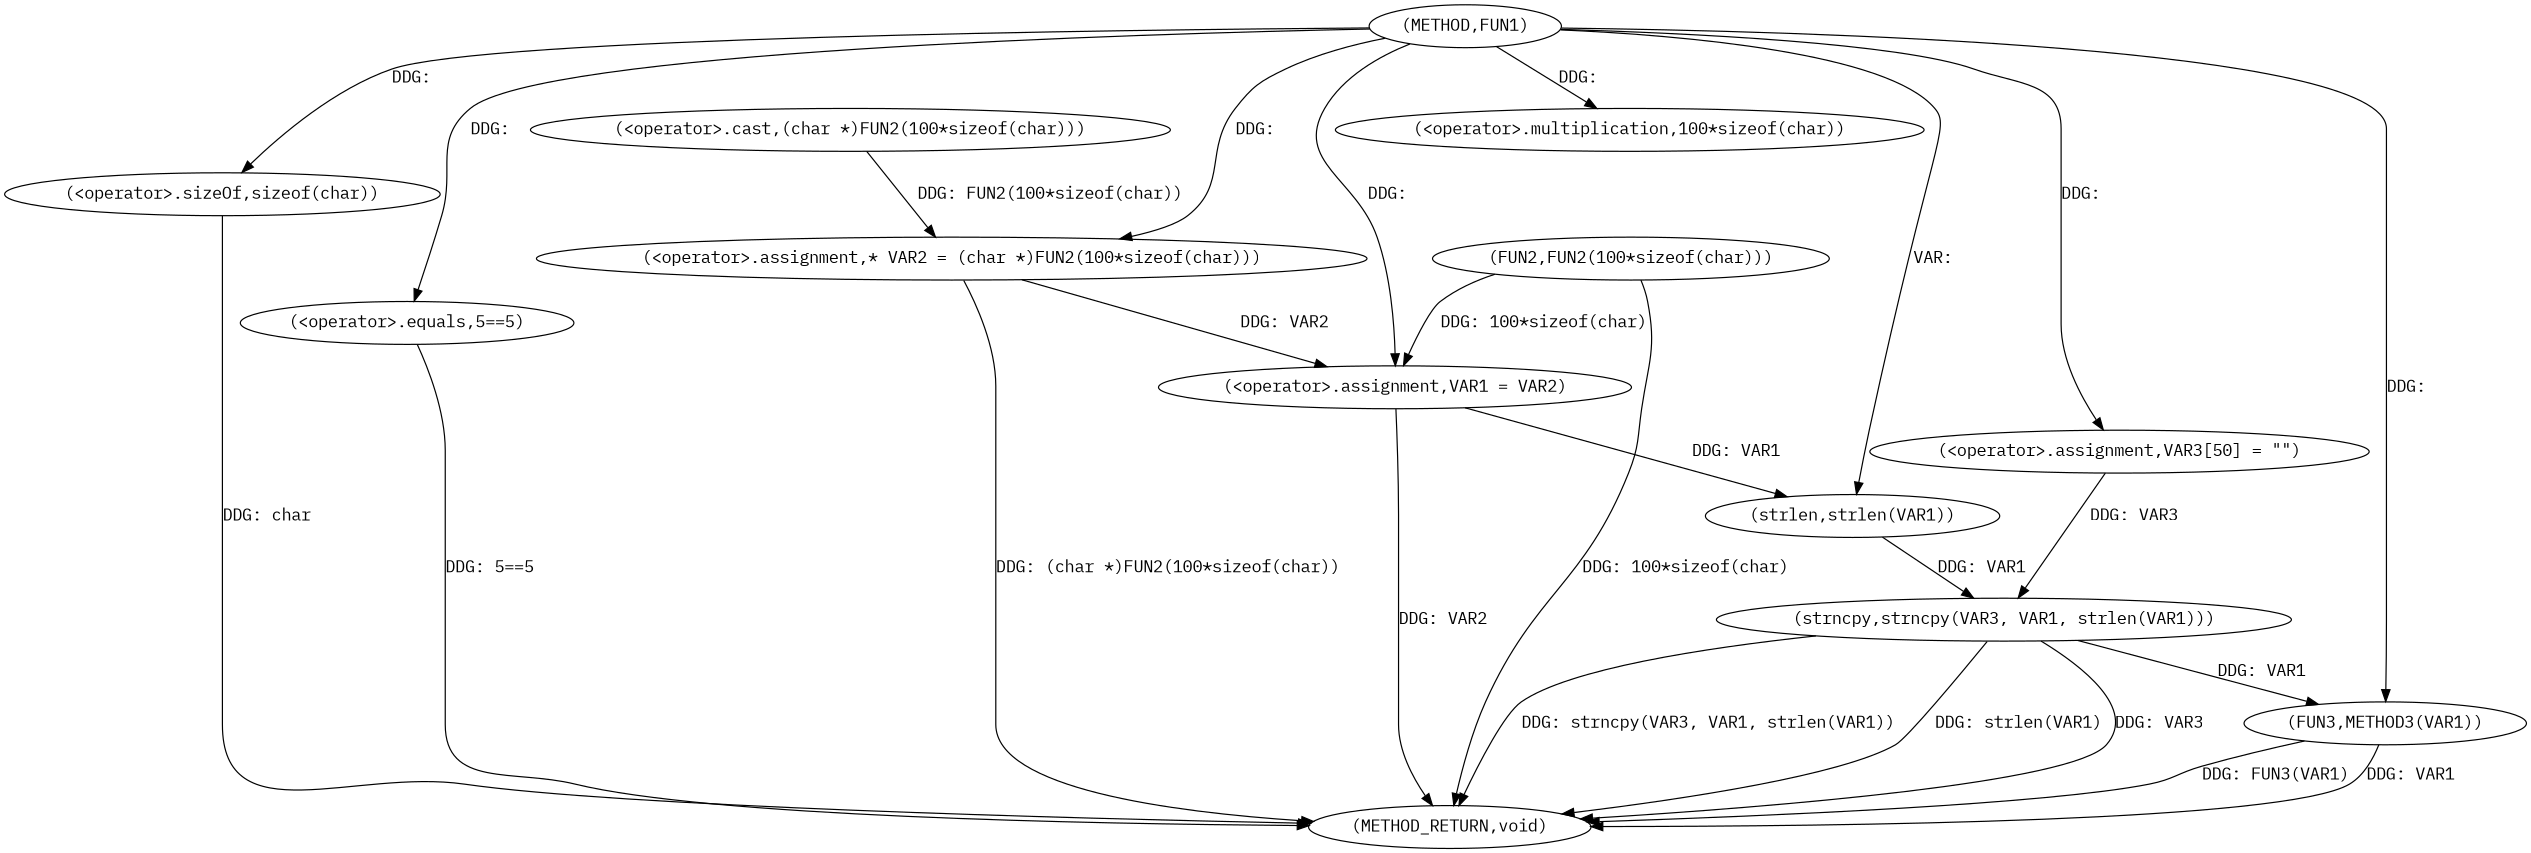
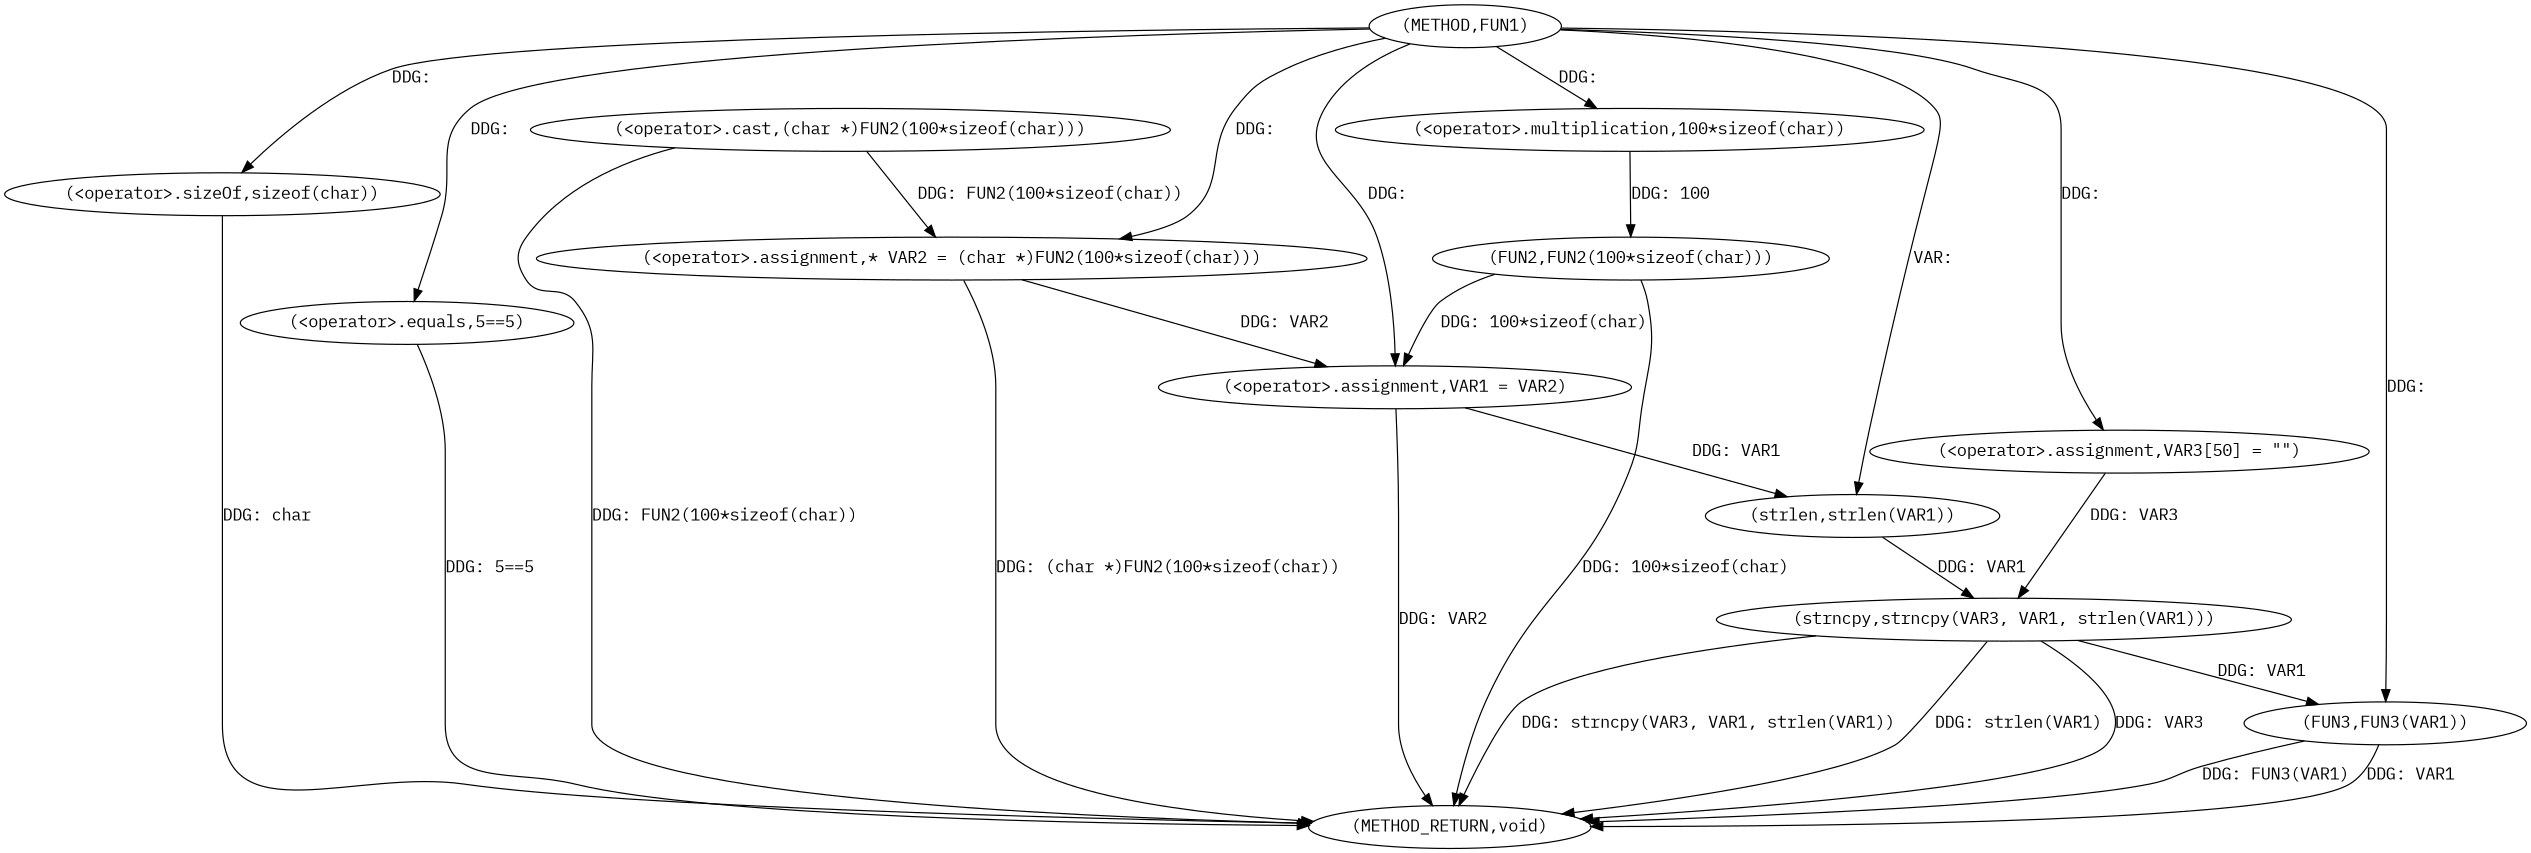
none -> (1630, 188)
(2385, 723) -> (2385, 723)
none -> (598, 732)
